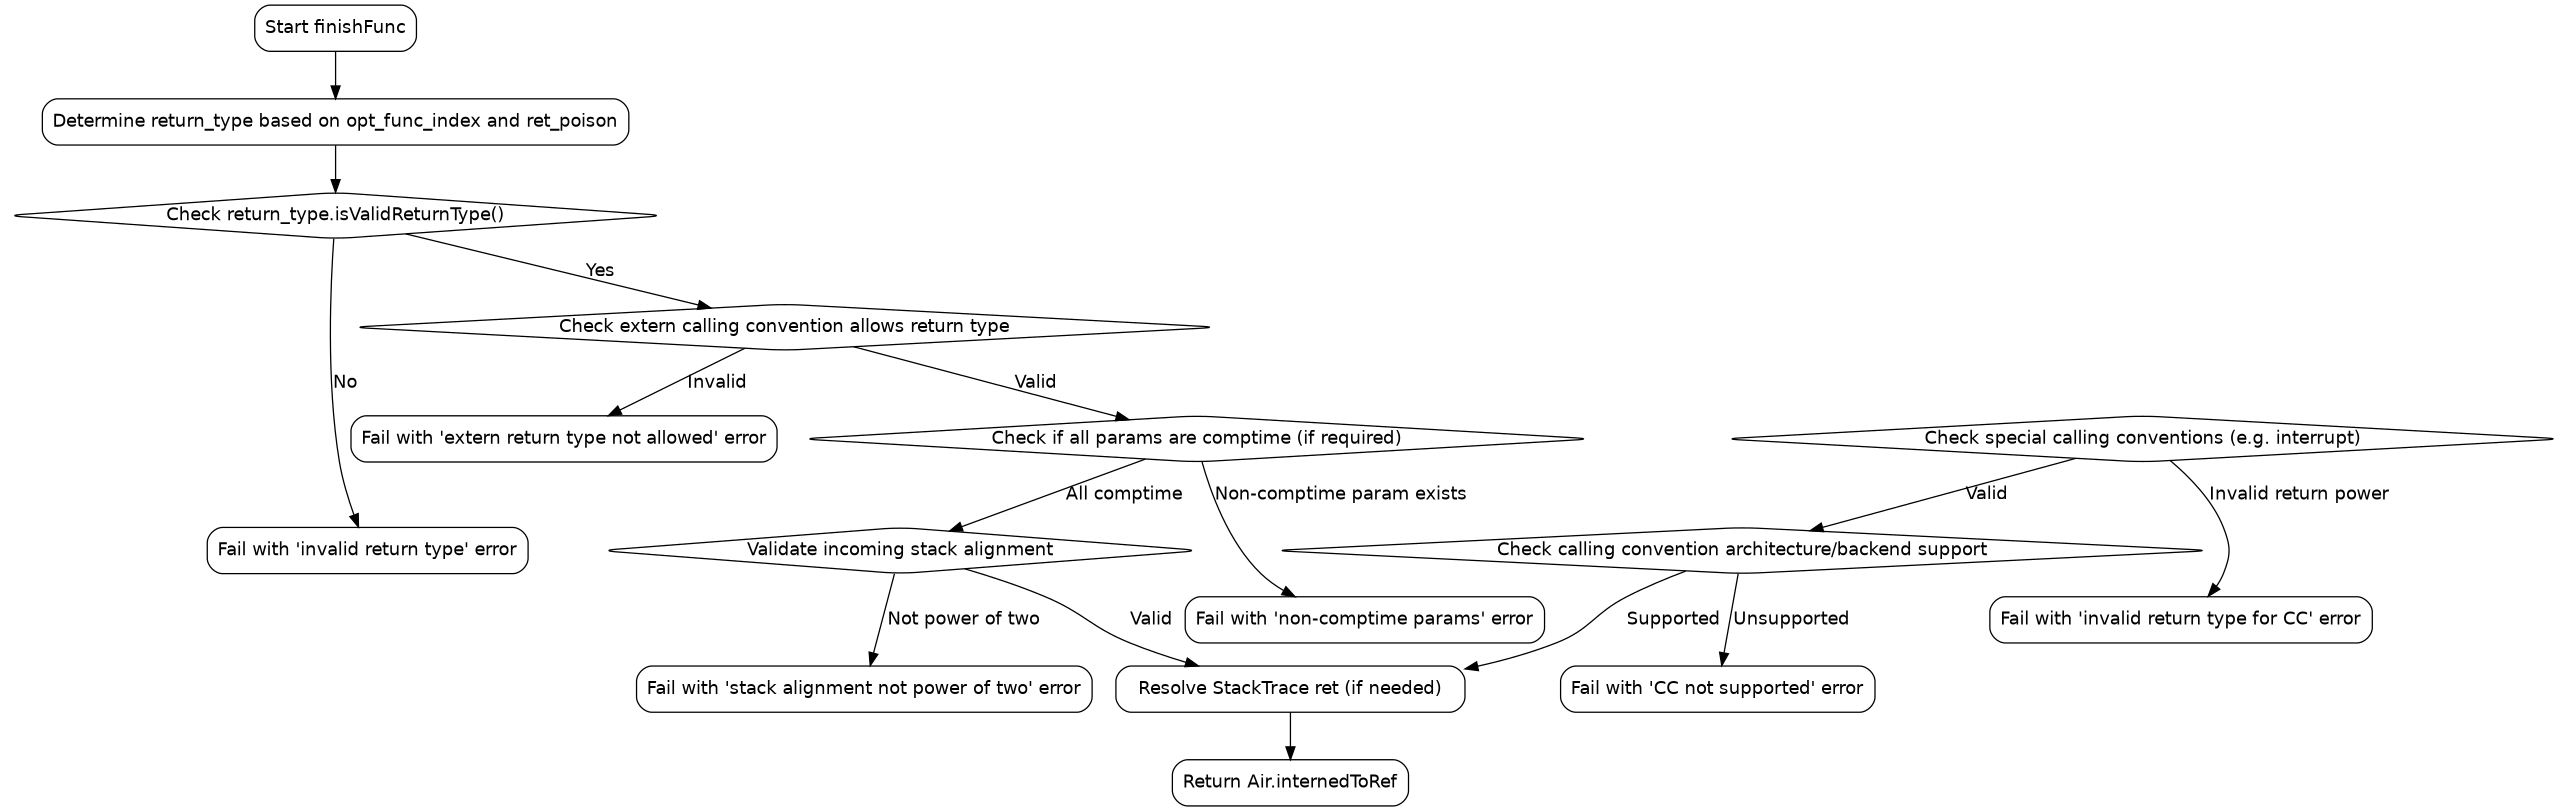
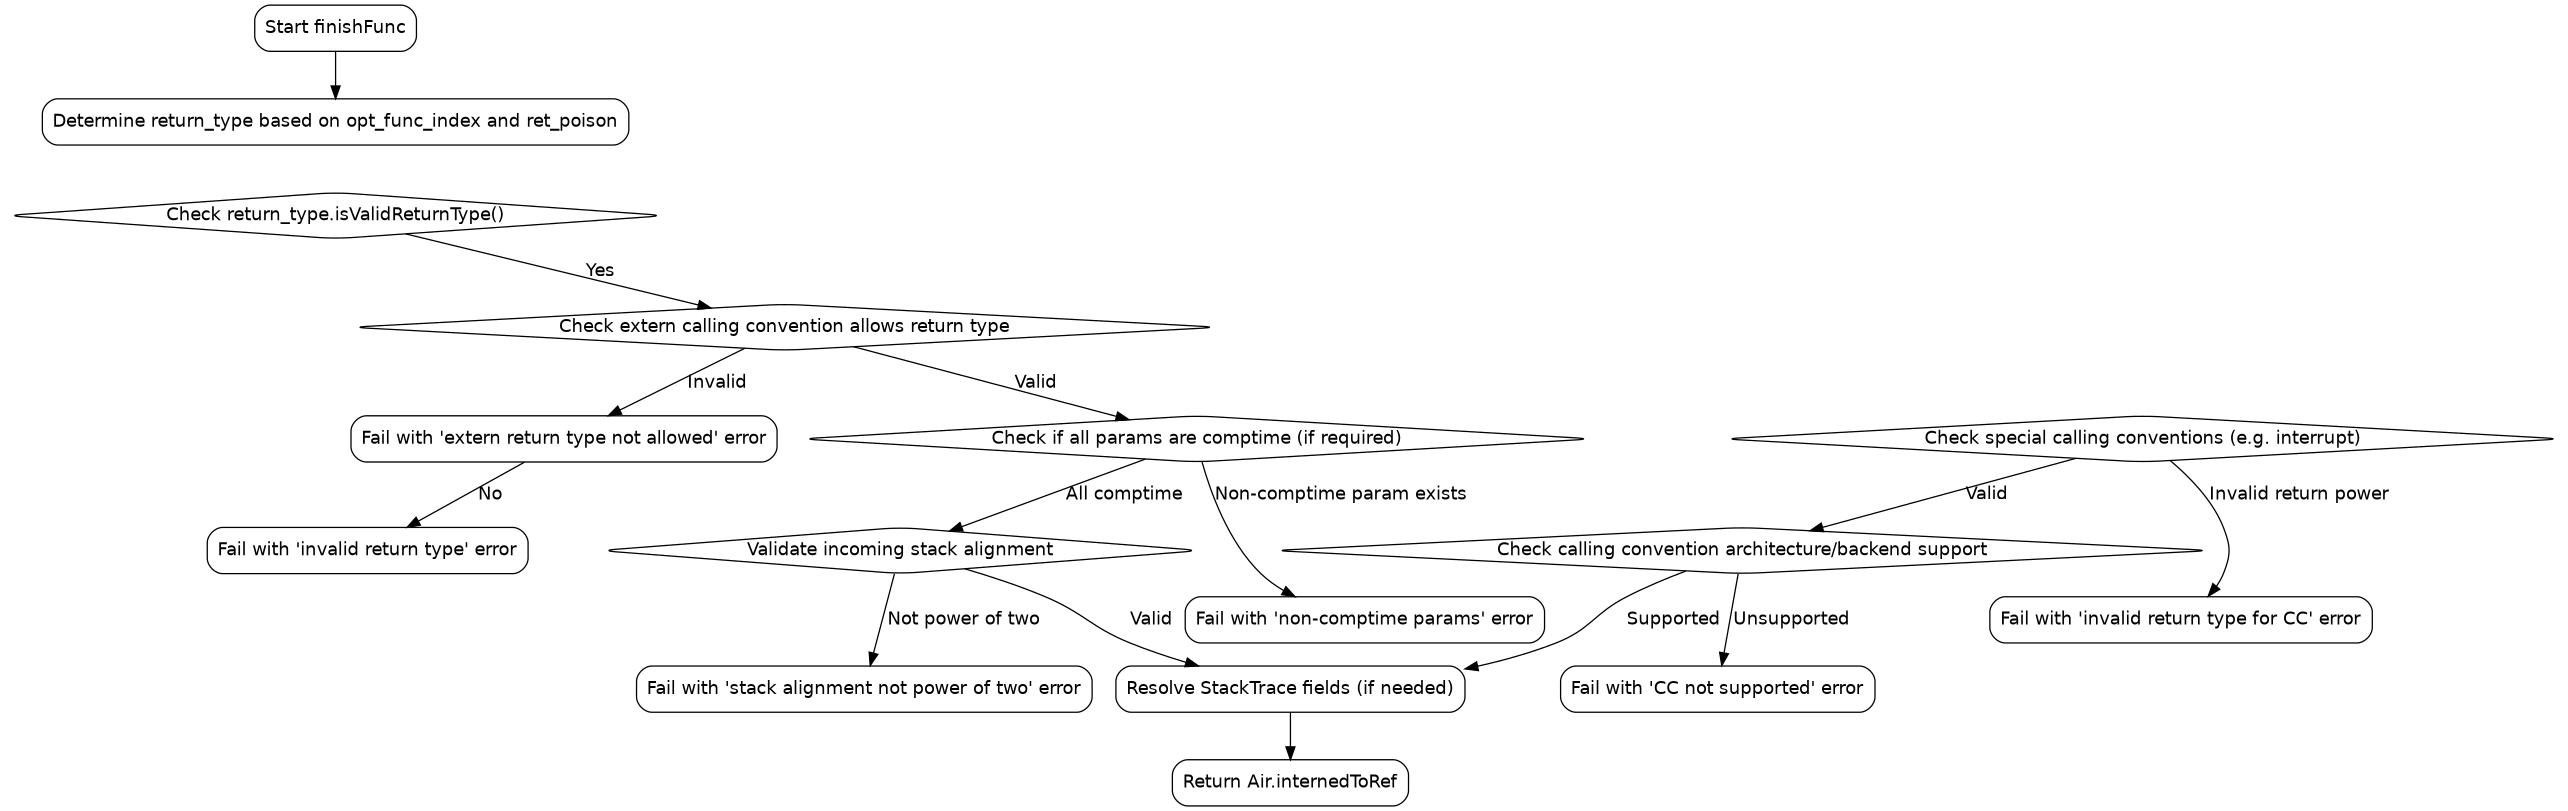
(336, 162) -> none
(331, 378) -> (471, 492)
(1290, 689) -> (1290, 689)
